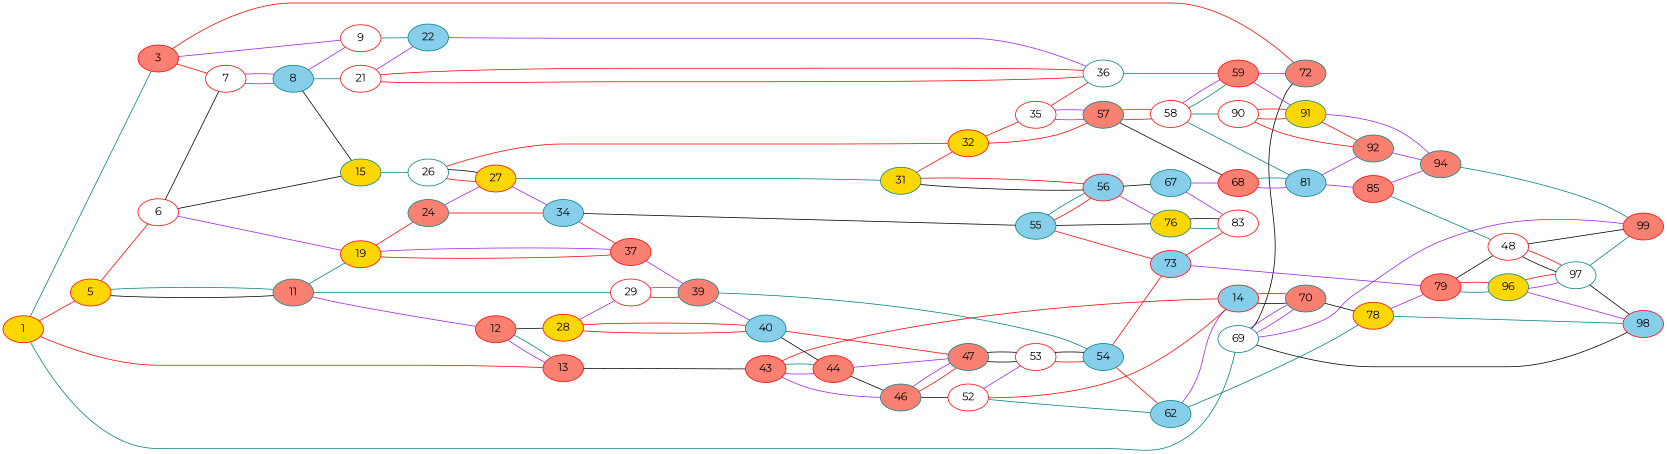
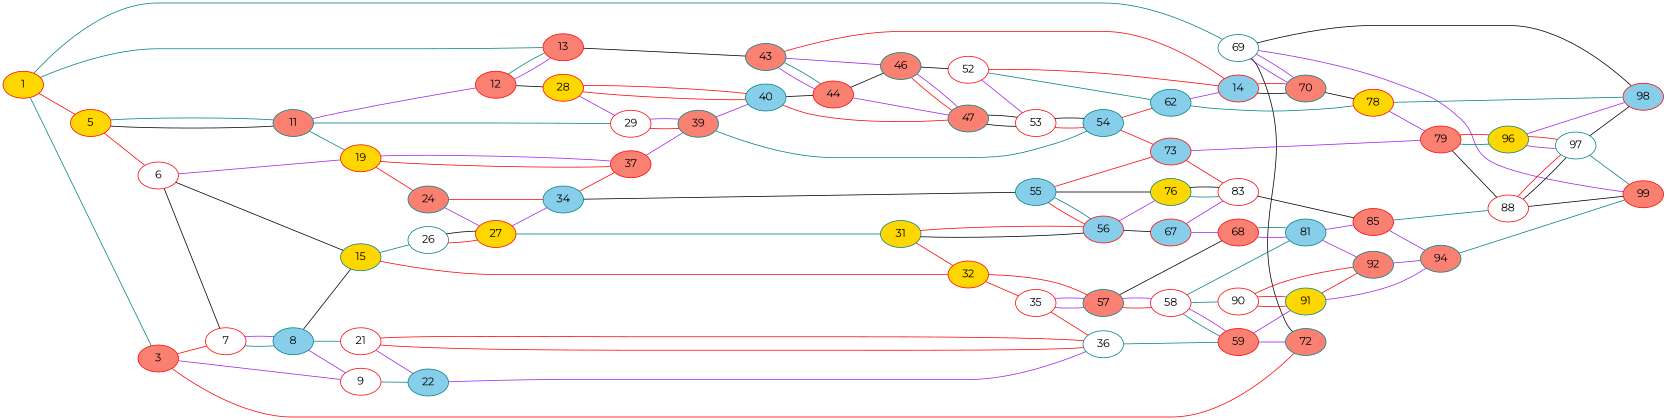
(696, 144) -> (664, 274)
(1171, 183) -> (1171, 232)
none -> (1306, 207)
(1508, 247) -> (1508, 208)
(289, 365) -> (289, 49)
(766, 369) -> (766, 57)
